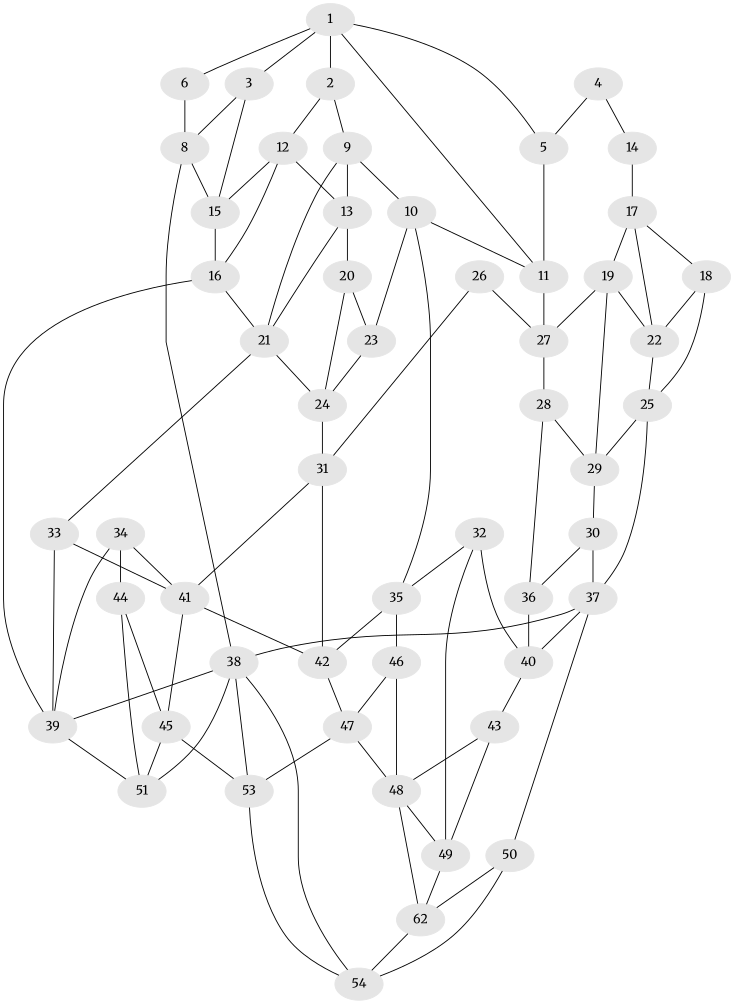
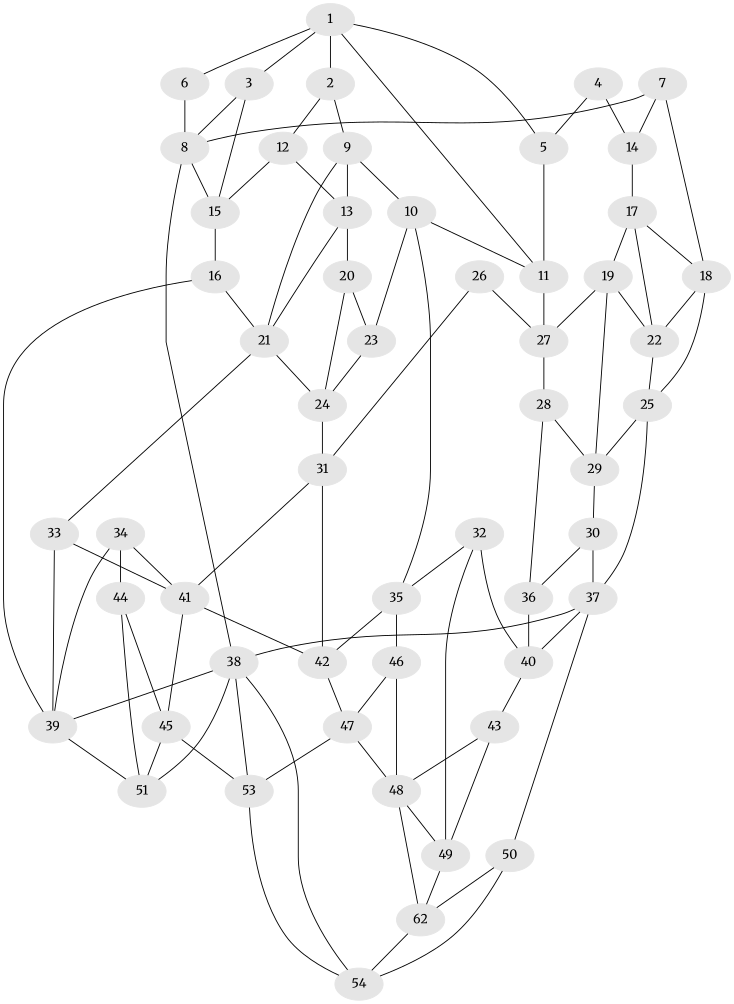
none -> (663, 84)
(255, 215) -> none
